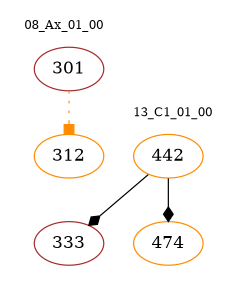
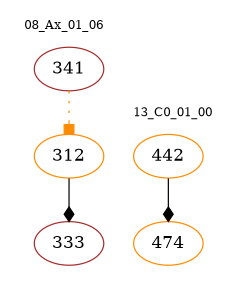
(64, 26) -> (64, 26)
(69, 69) -> (69, 69)
(173, 113) -> (173, 113)
(131, 189) -> (69, 193)
